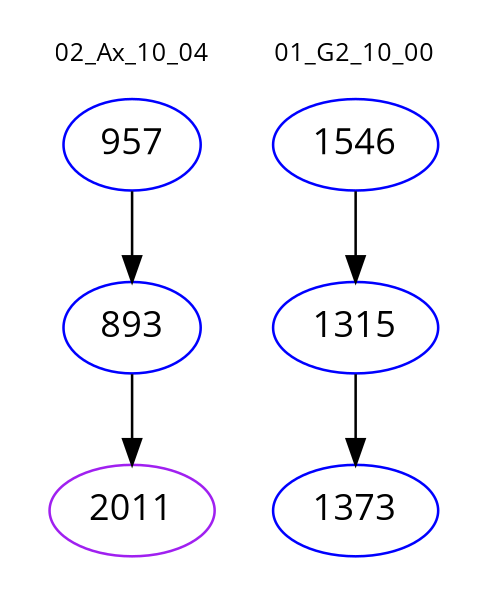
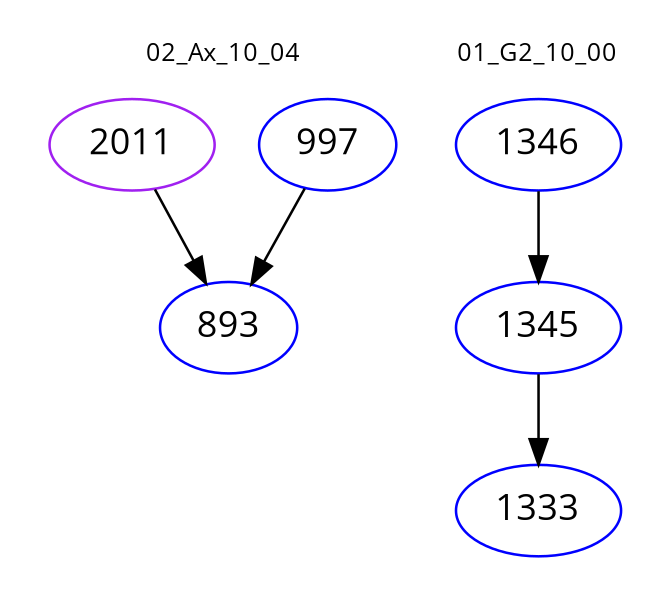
(132, 145) -> (328, 145)
(356, 145) -> (539, 145)
(356, 328) -> (539, 328)
(132, 407) -> (174, 225)
(356, 511) -> (539, 511)
